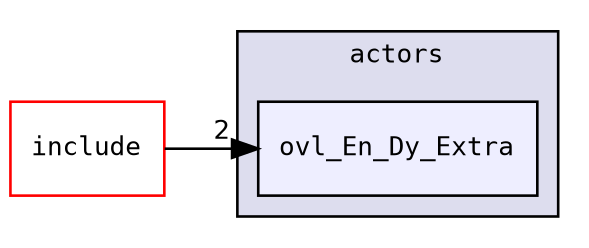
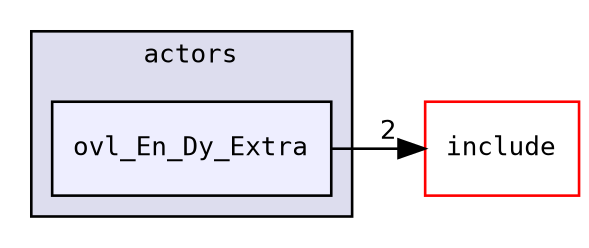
(198, 149) -> (368, 149)
